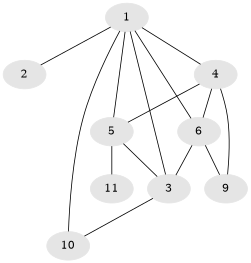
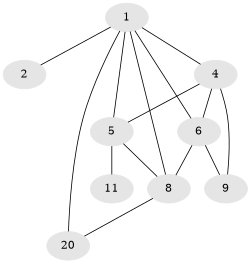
(169, 189) -> (169, 189)
(68, 246) -> (68, 246)
